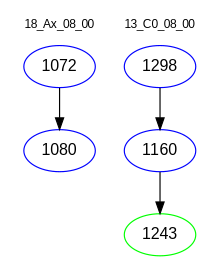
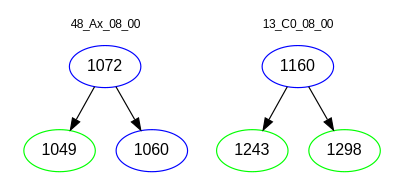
(60, 25) -> (106, 25)
(160, 67) -> (345, 151)
(160, 103) -> (318, 103)
none -> (60, 151)
(60, 151) -> (152, 151)
